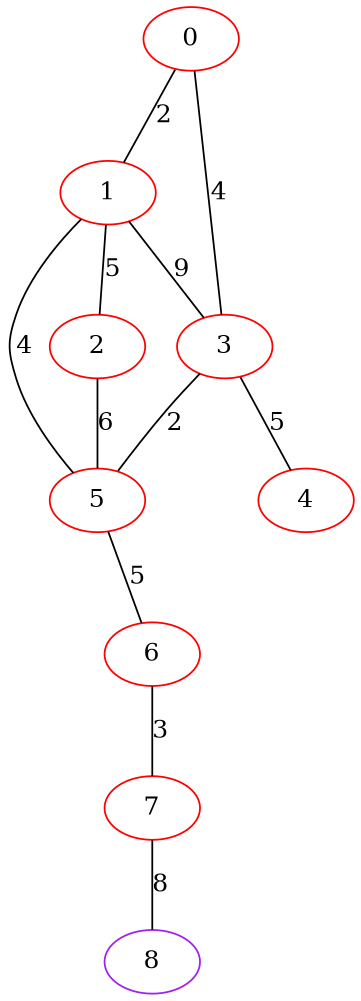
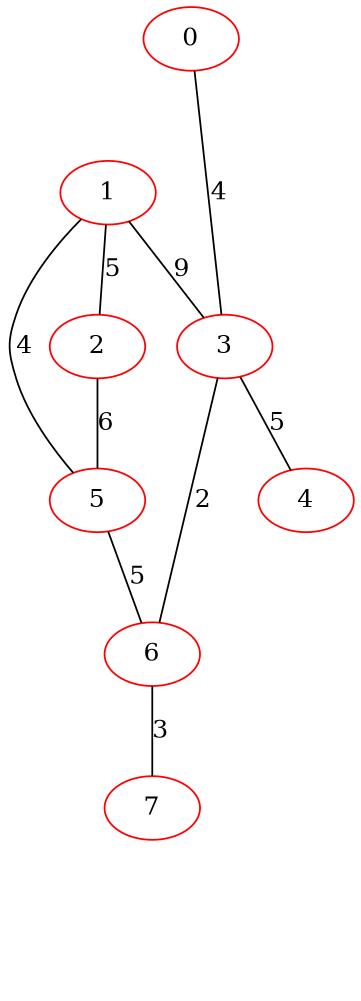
(149, 116) -> none
(157, 421) -> (189, 500)
(152, 962) -> none
